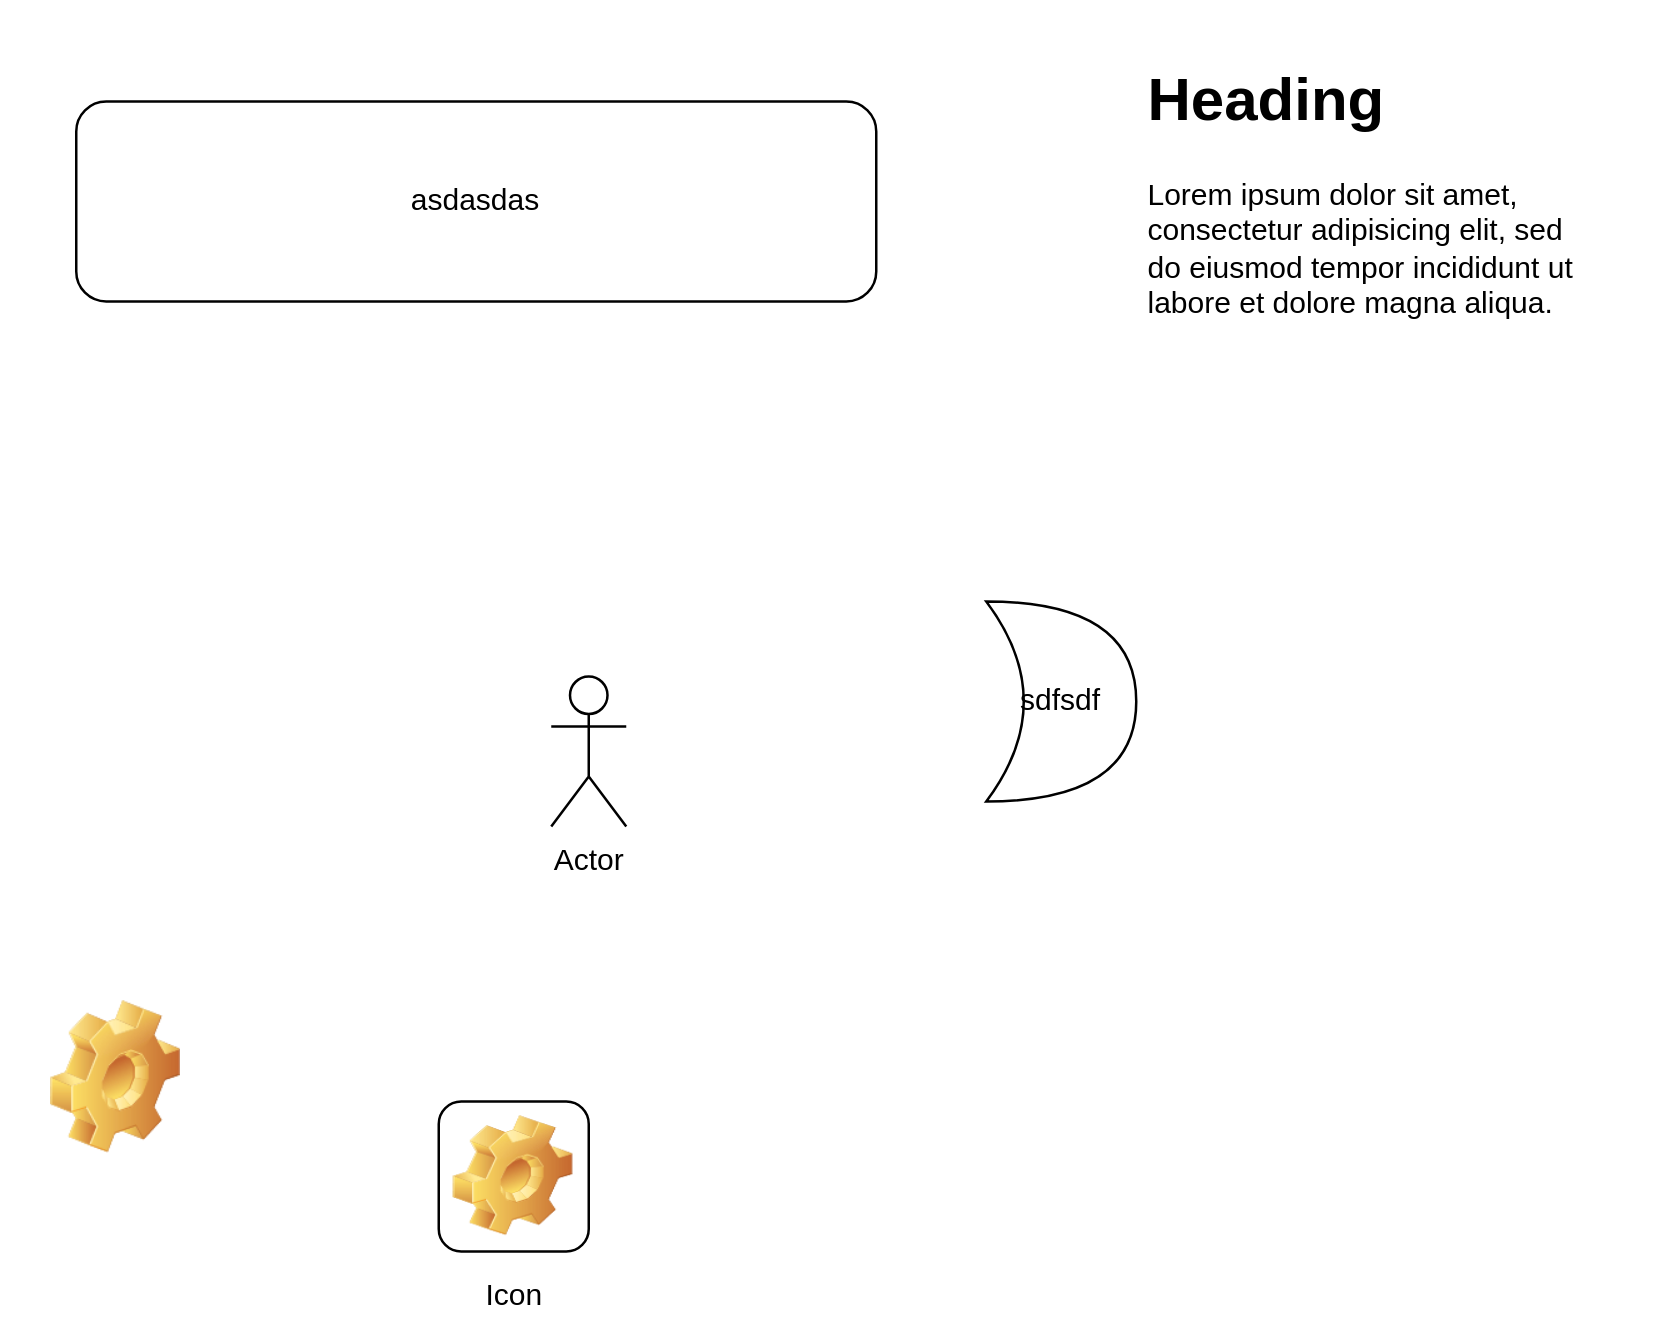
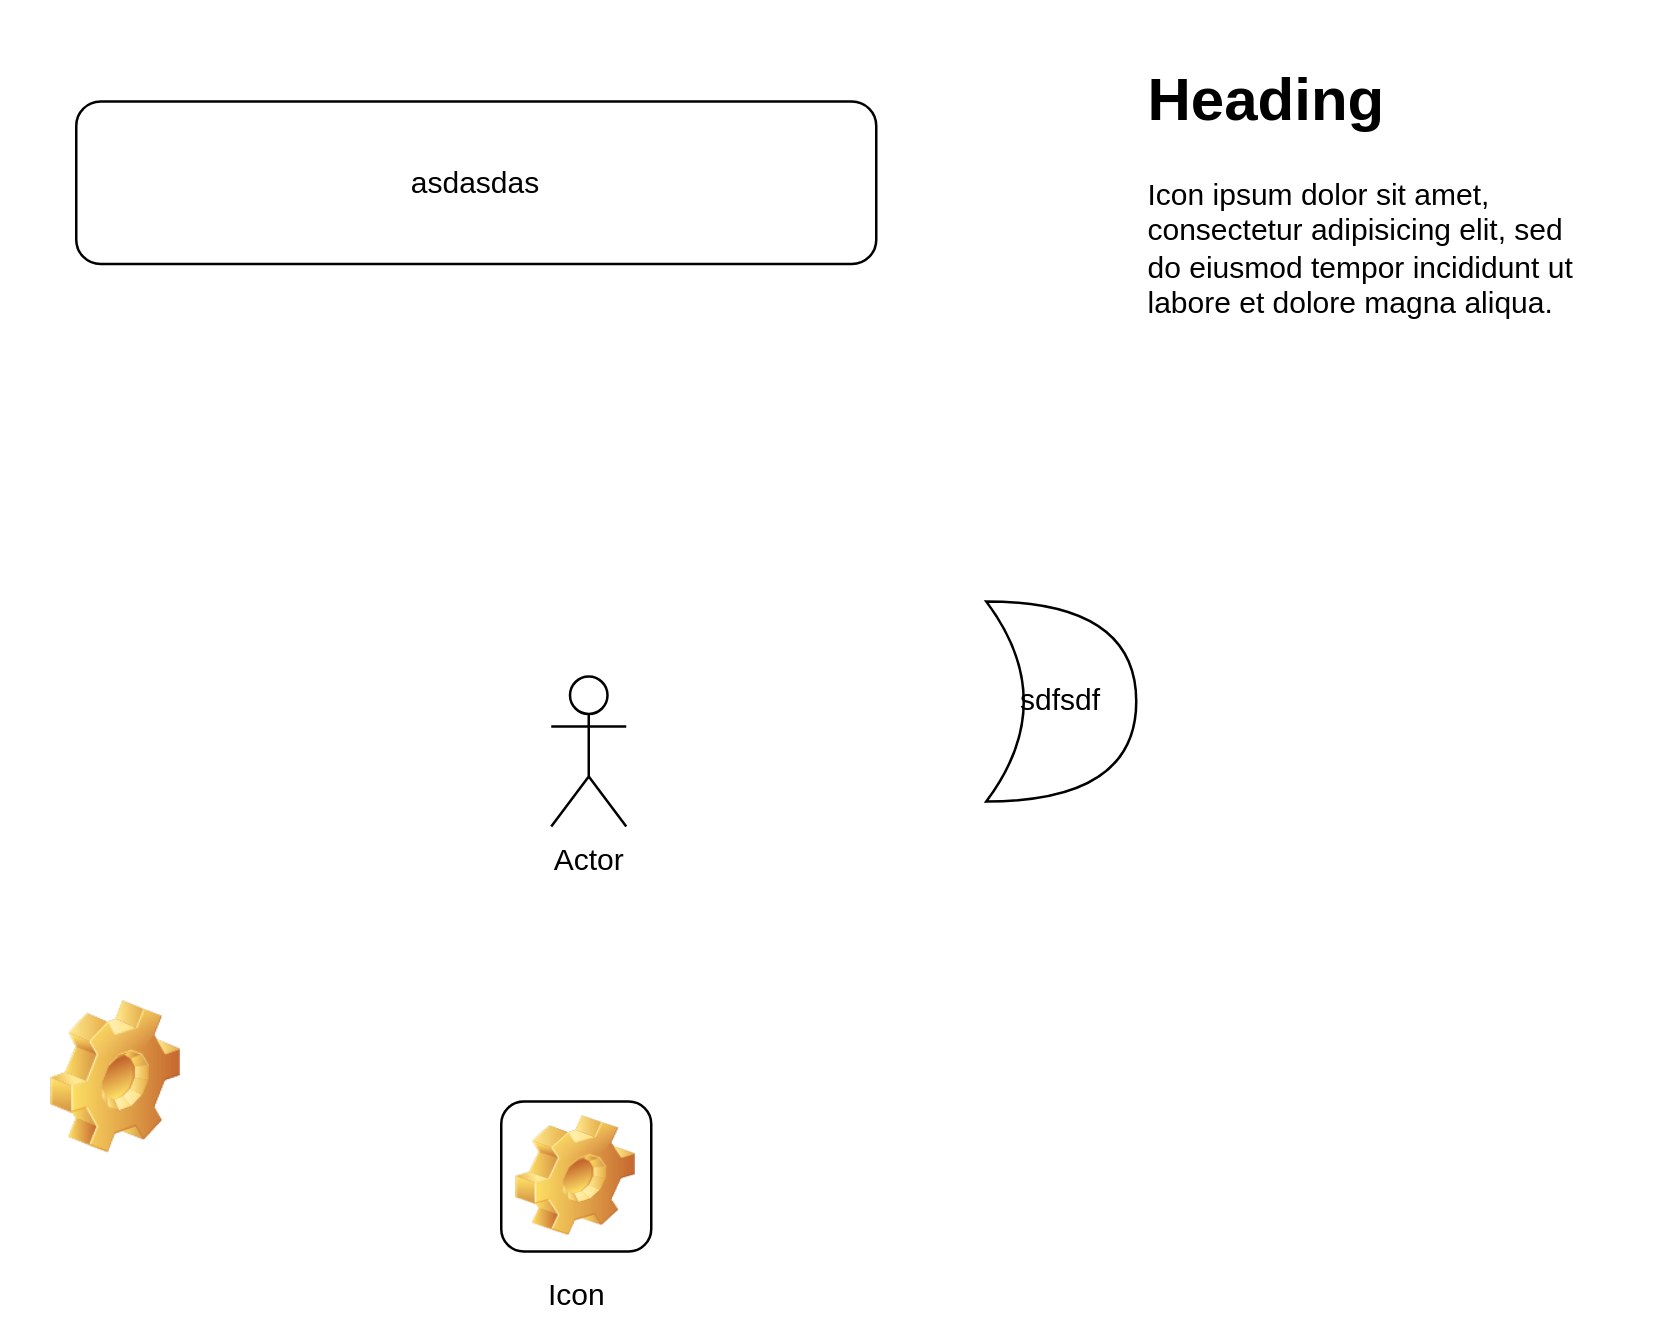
(1376, 116) -> (1376, 116)
(476, 201) -> (476, 183)
(514, 1176) -> (576, 1176)
